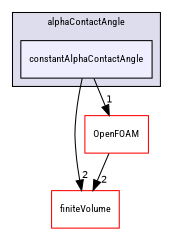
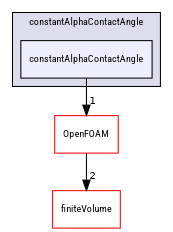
(86, 22) -> (86, 22)
(75, 129) -> none
